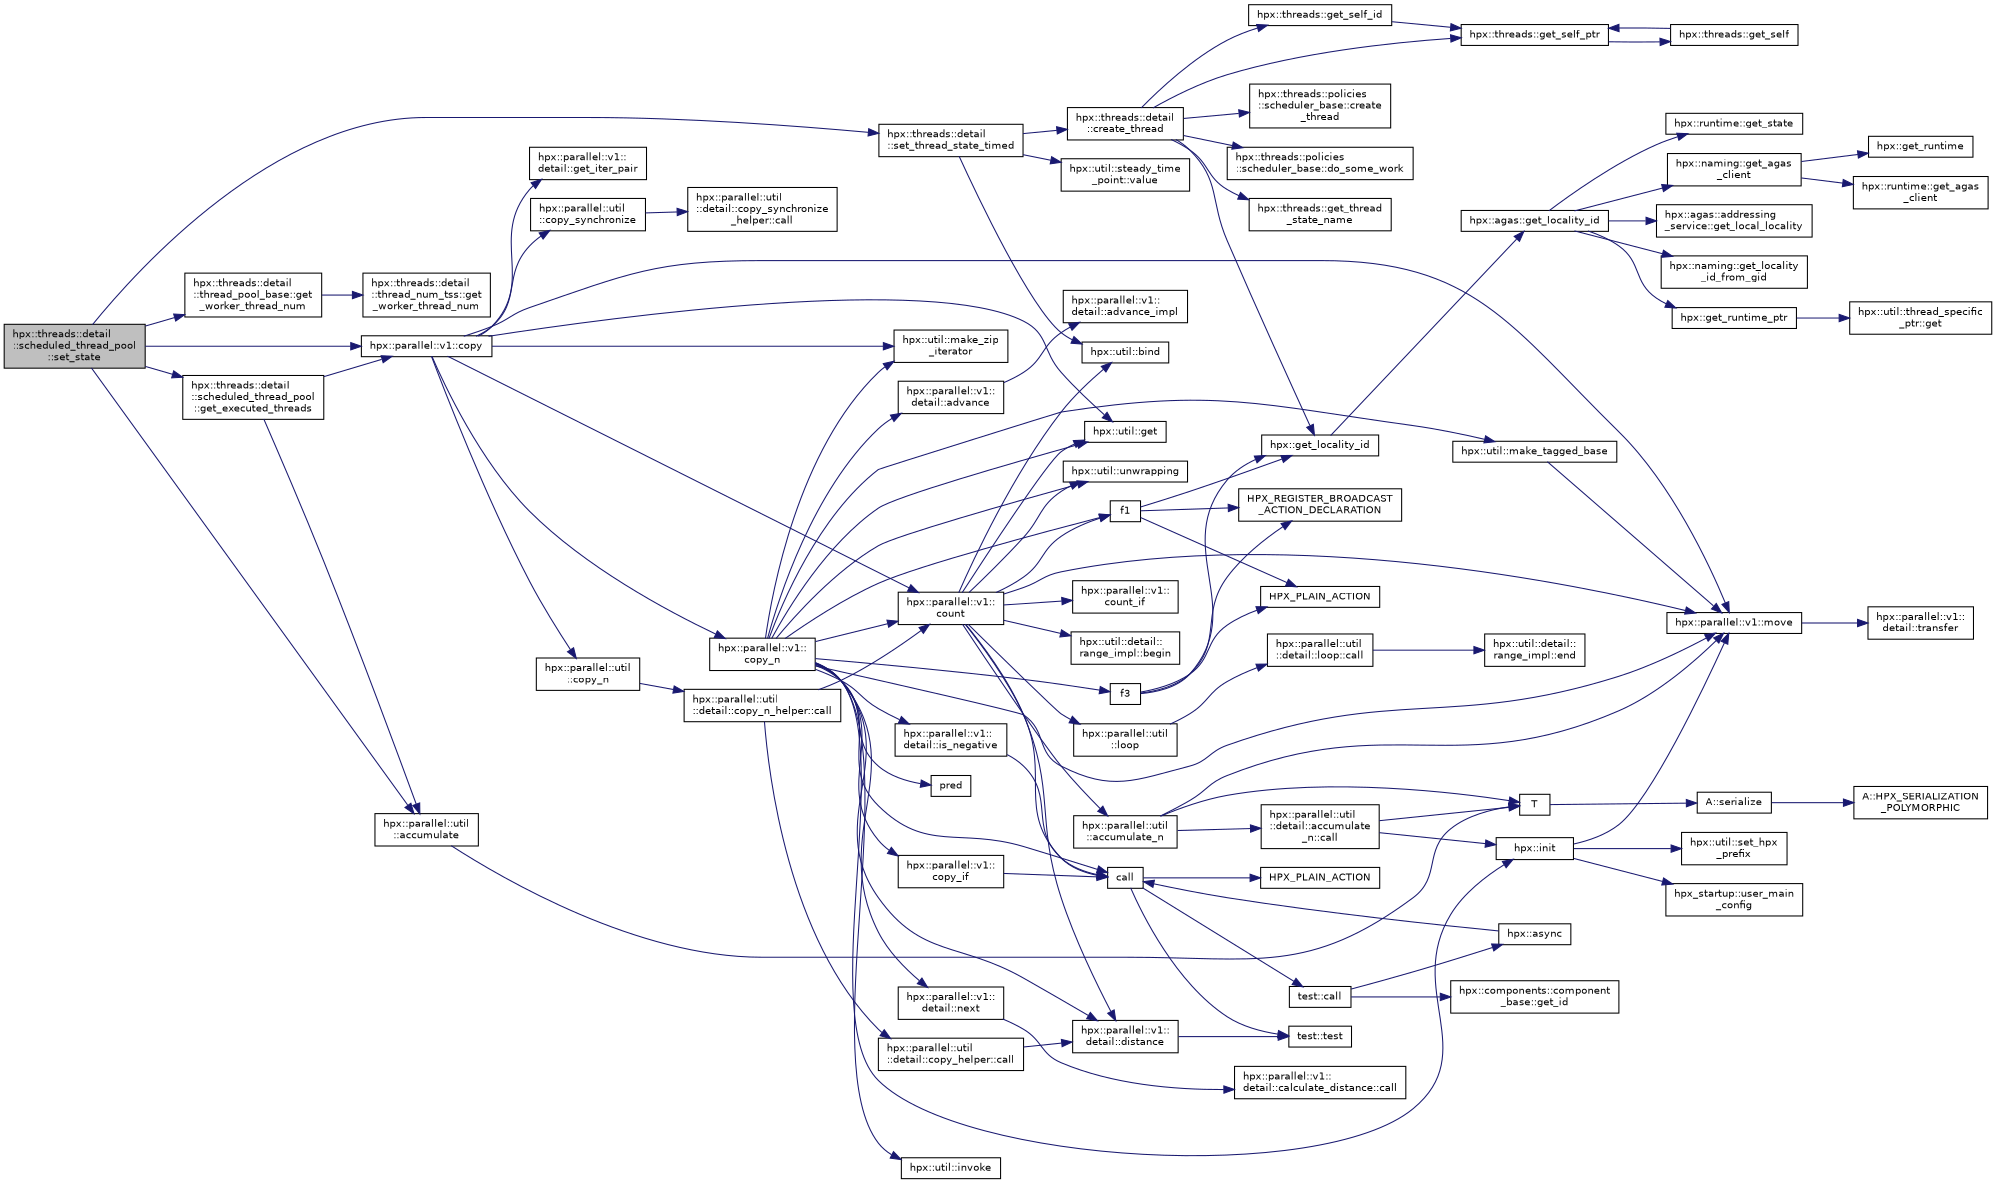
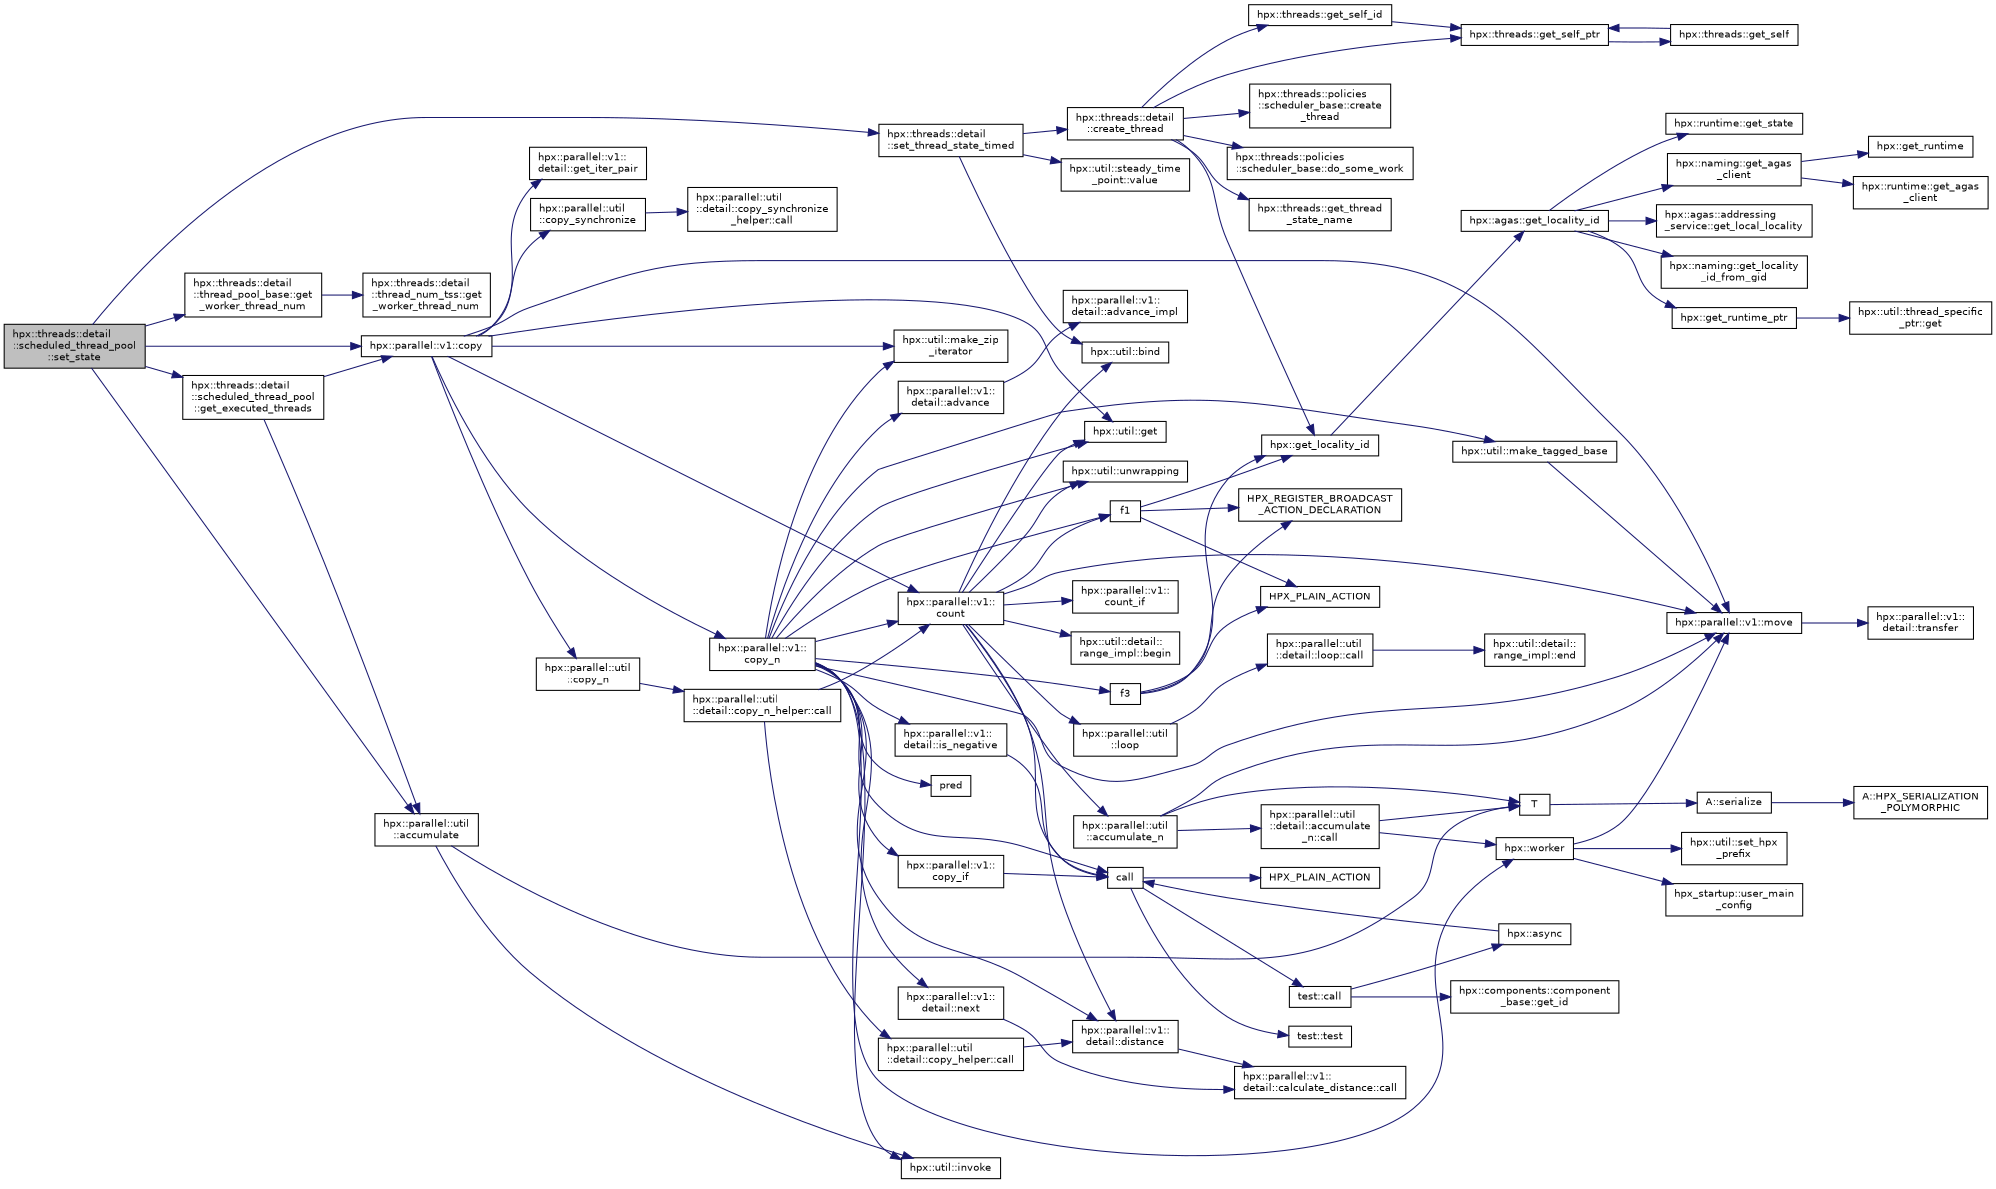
(1535, 849) -> (1535, 849)
(1228, 1037) -> (1211, 1057)
none -> (637, 1045)
